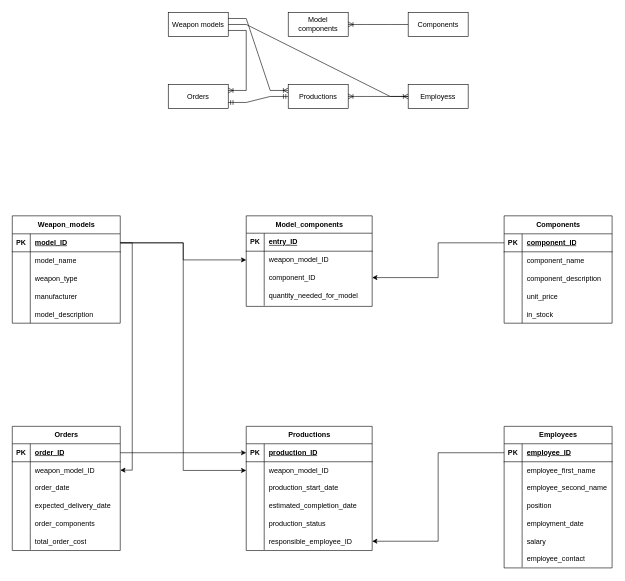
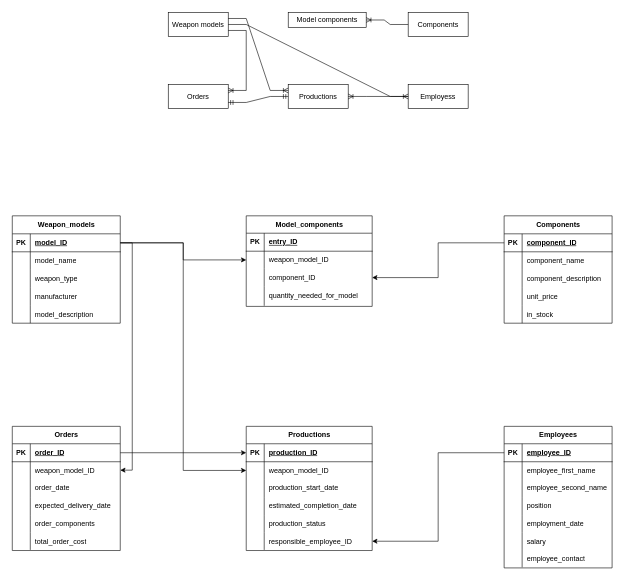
(318, 24) -> (327, 20)
